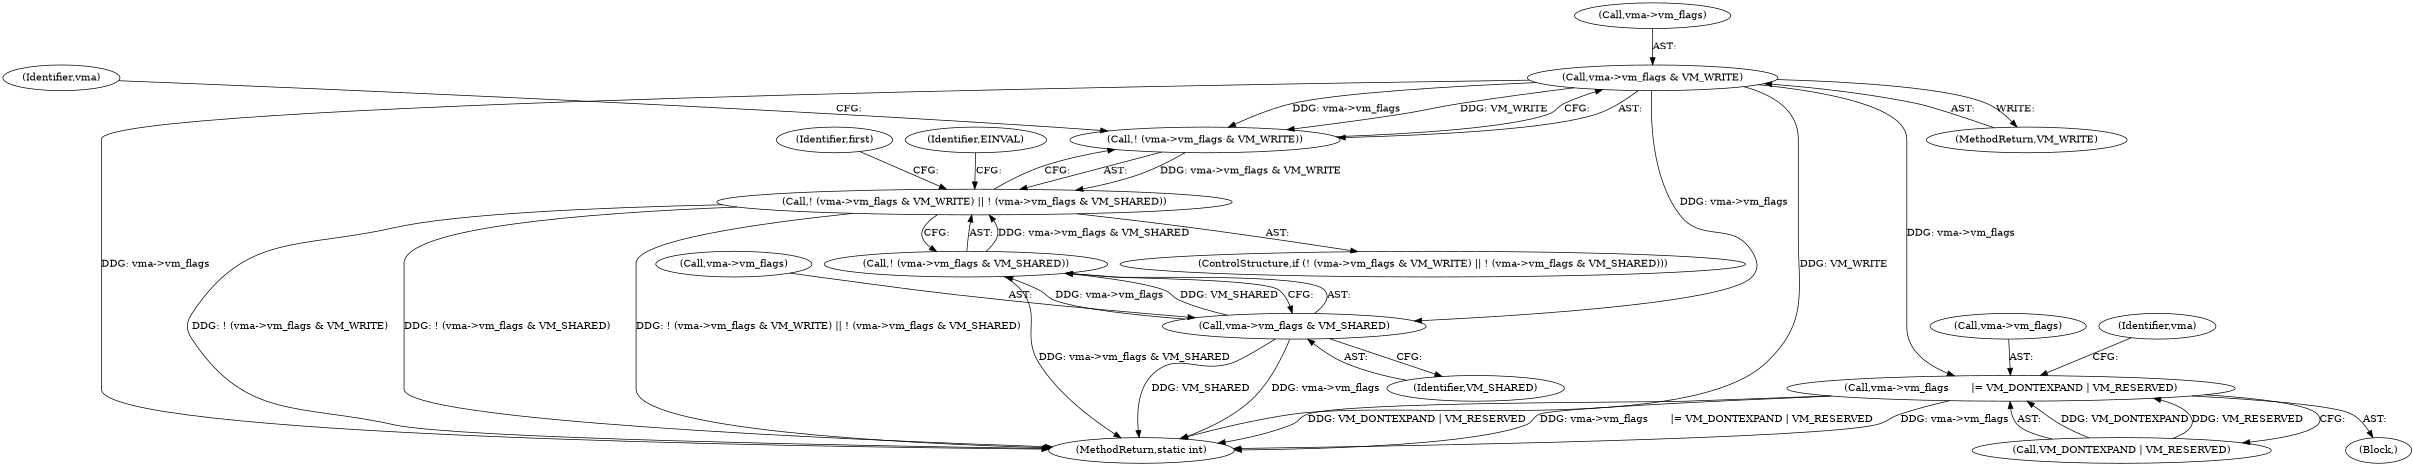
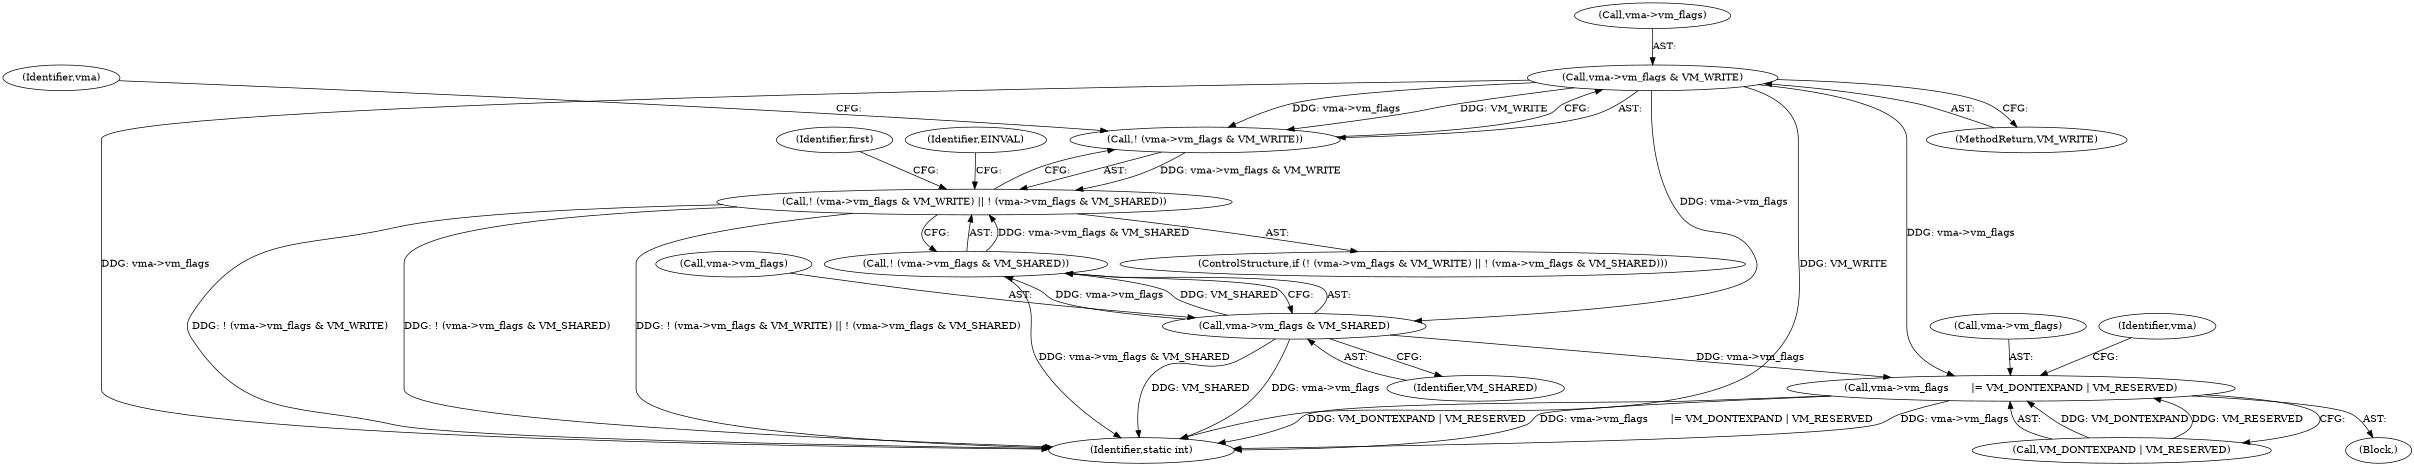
(2017, 109) -> (2017, 109)
none -> (1637, 356)
(1142, 450) -> (1142, 450)
